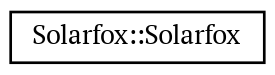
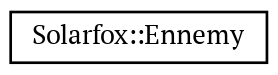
(137, 37) -> (139, 37)
